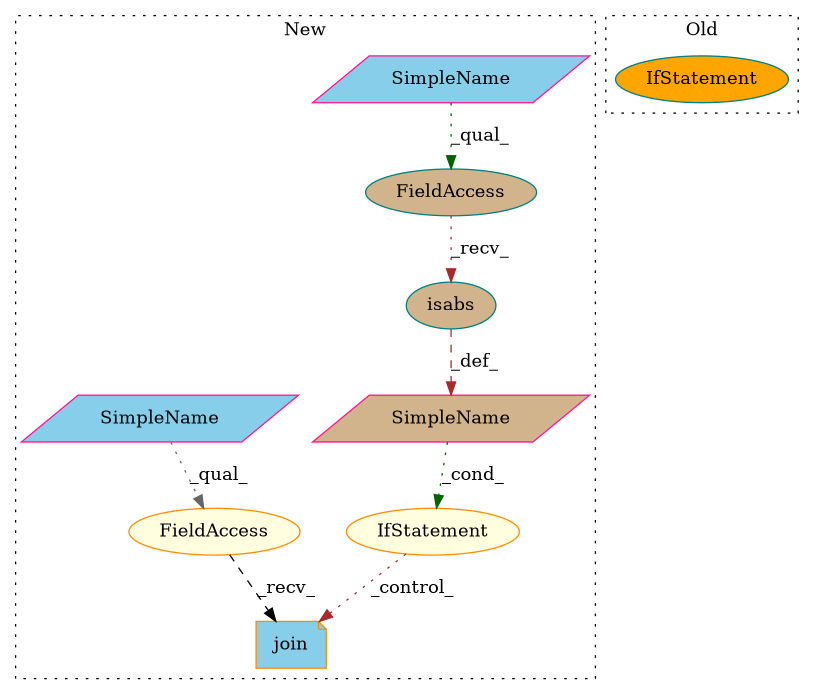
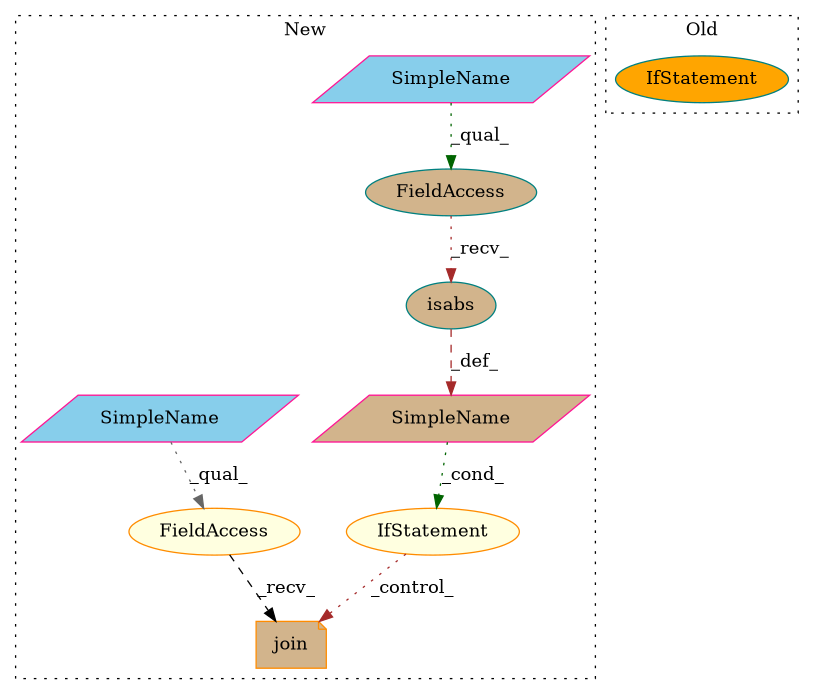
(291, 645) -> (291, 645)
